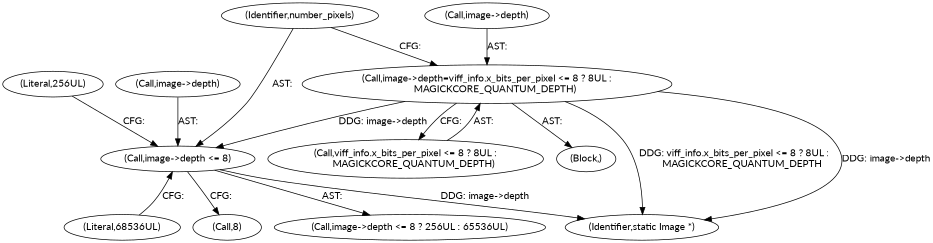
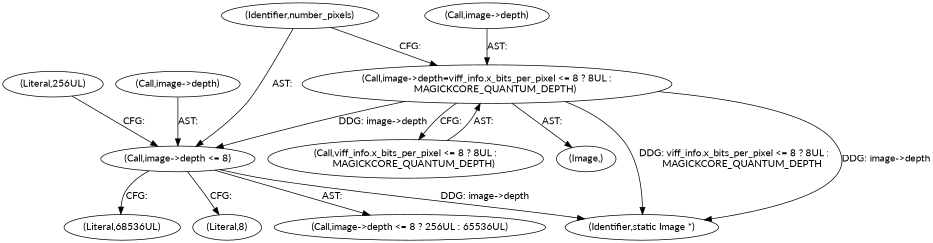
(586, 159) -> (586, 159)
(156, 198) -> (130, 185)
(227, 227) -> (227, 227)
